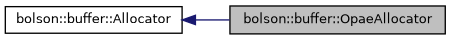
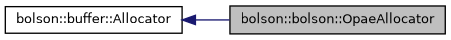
(338, 20) -> (338, 20)
